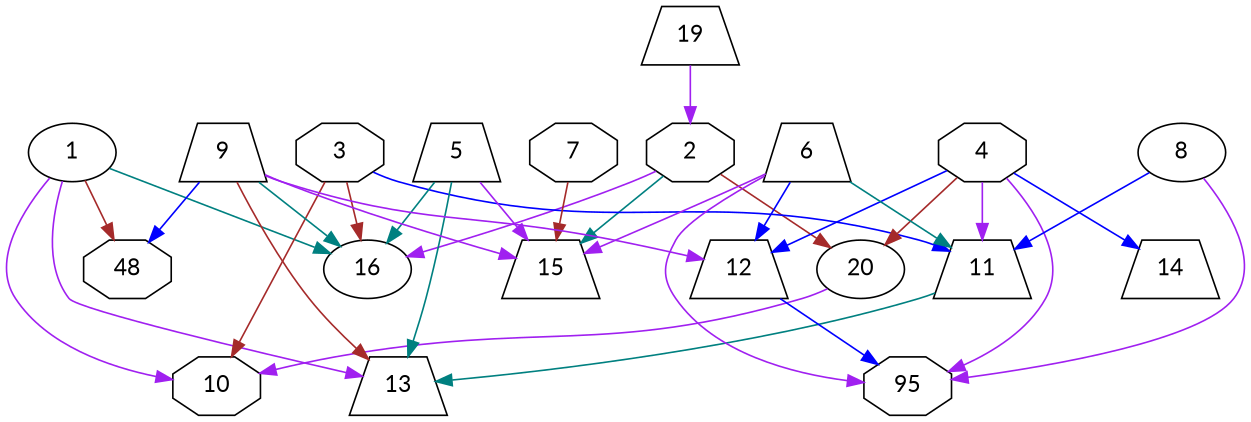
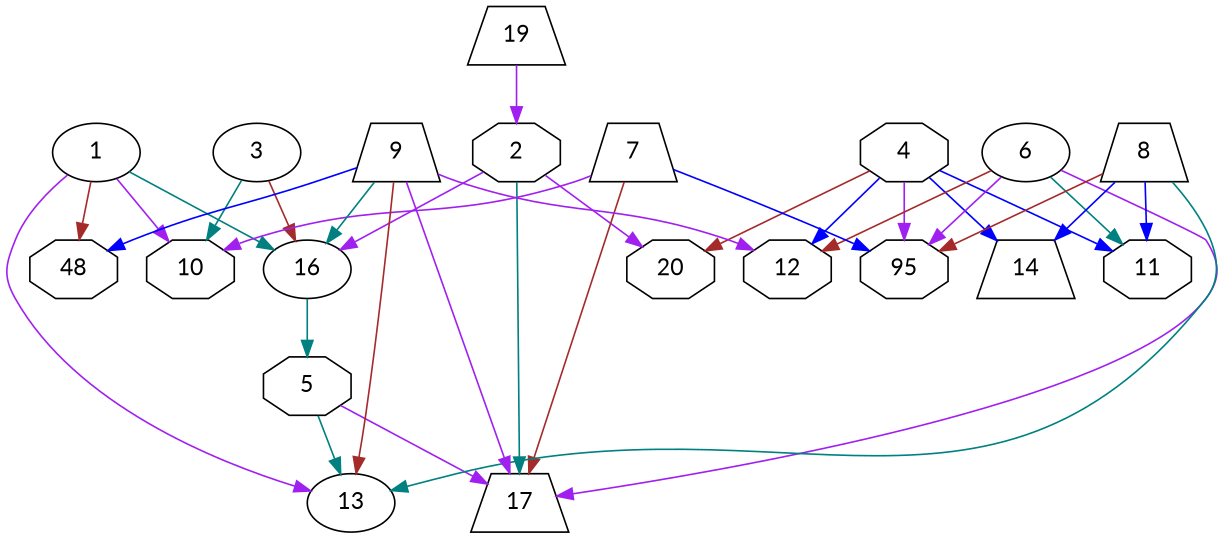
(340, 152) -> (257, 152)
(457, 152) -> (307, 386)
(574, 152) -> (633, 152)
(807, 152) -> (1026, 152)
(1182, 152) -> (1144, 152)
(779, 201) -> (914, 207)
(419, 203) -> (307, 320)
(764, 203) -> (575, 197)
(982, 203) -> (1011, 203)
none -> (1093, 203)
(653, 212) -> none
(289, 250) -> (232, 196)
(551, 269) -> (520, 503)
(739, 269) -> (787, 269)
(861, 269) -> (671, 269)
(982, 269) -> (1148, 269)
(831, 333) -> (764, 206)
(1170, 334) -> (1040, 204)
(553, 336) -> (442, 208)
(696, 348) -> (896, 454)
(398, 386) -> (351, 503)
